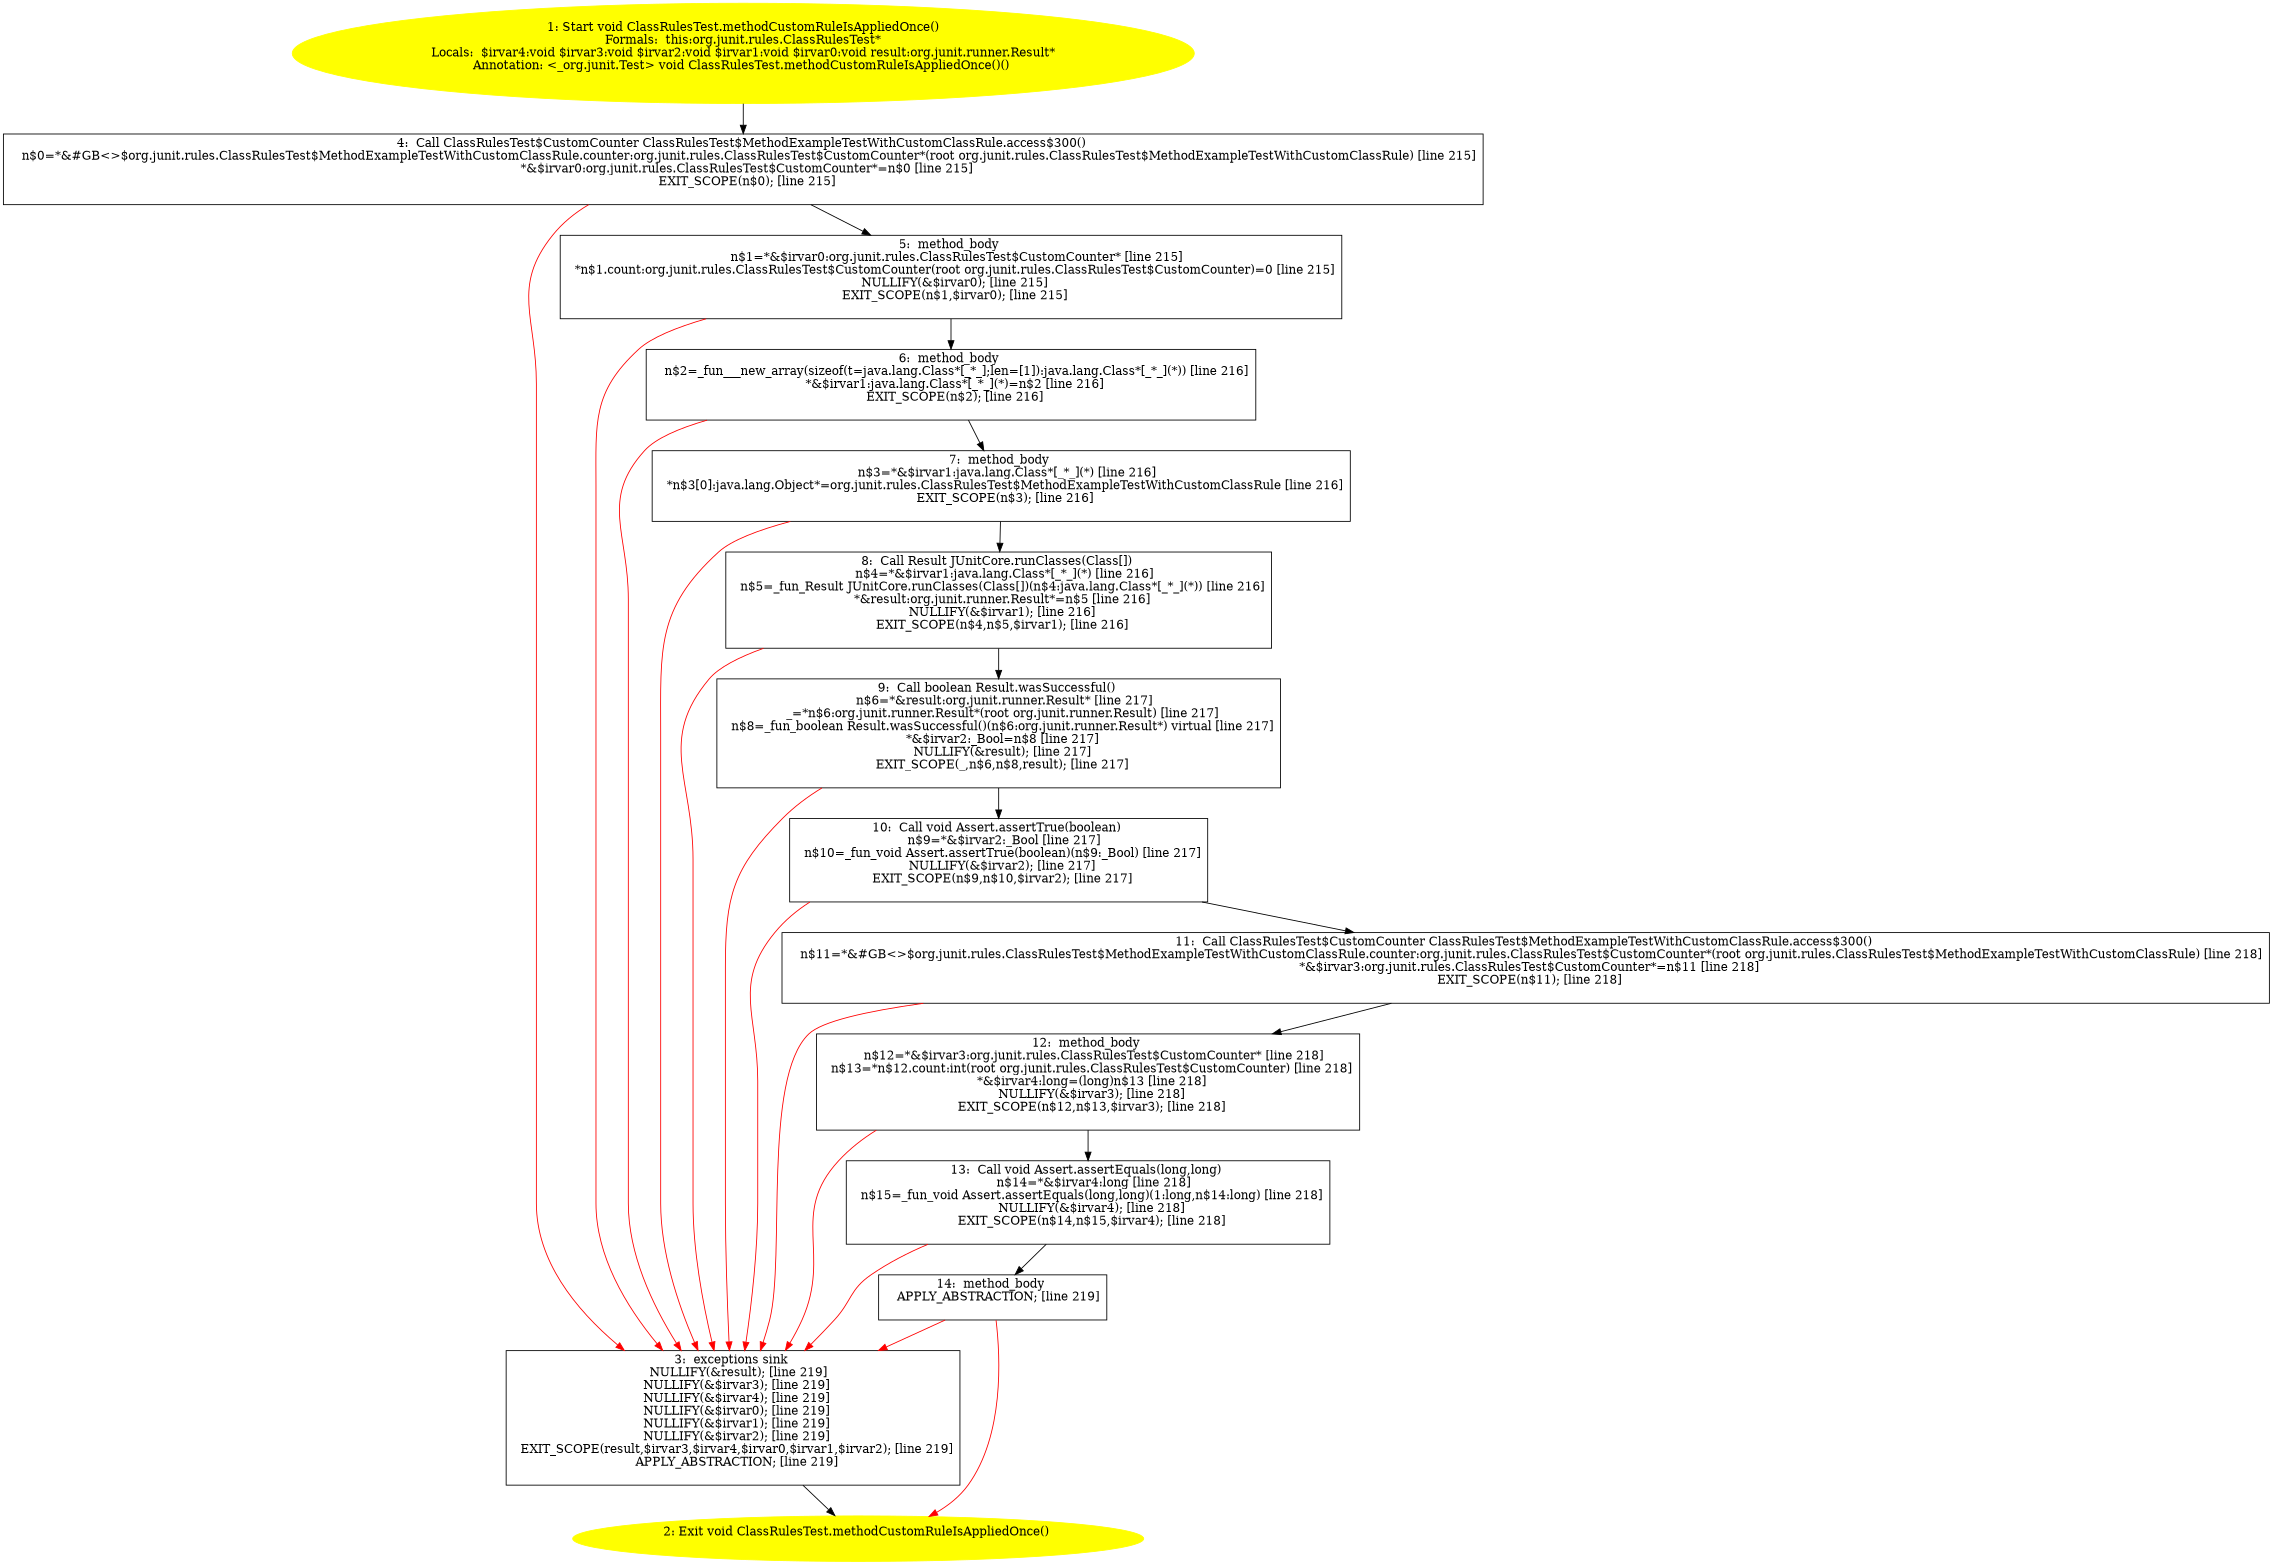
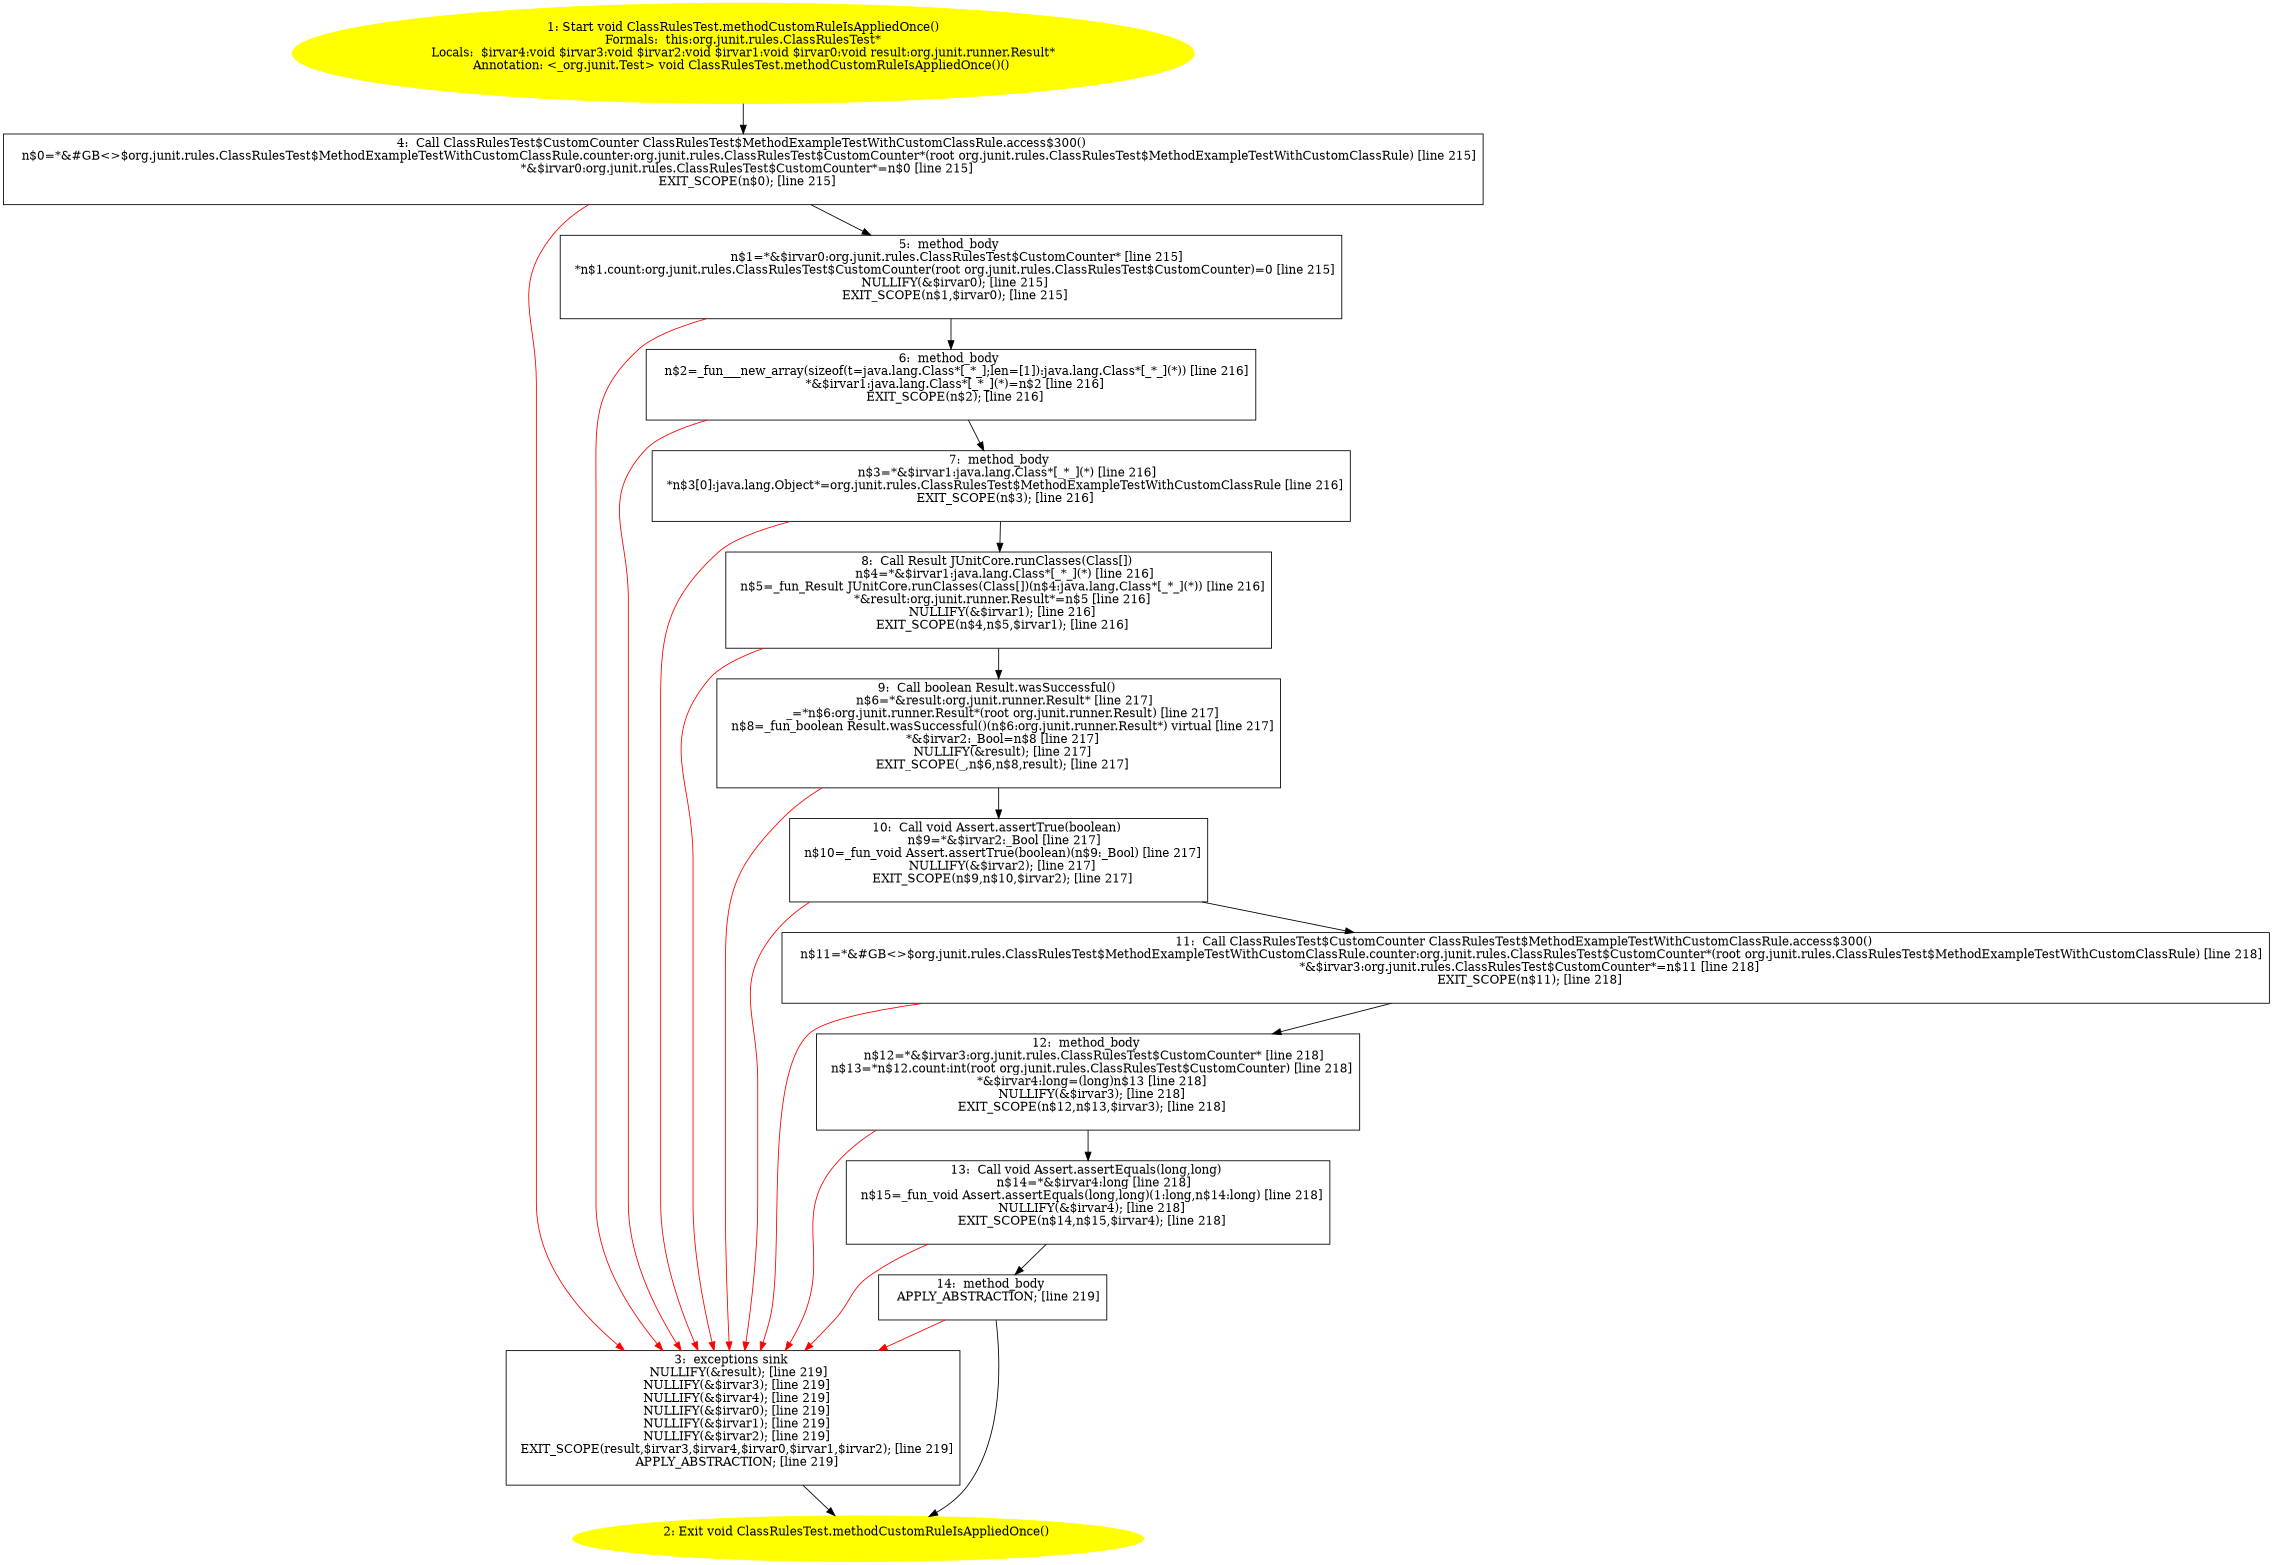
(993, 1426) -> (993, 1426)
